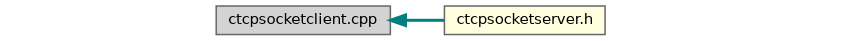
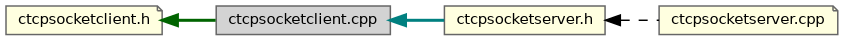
none -> (84, 20)
none -> (748, 20)
